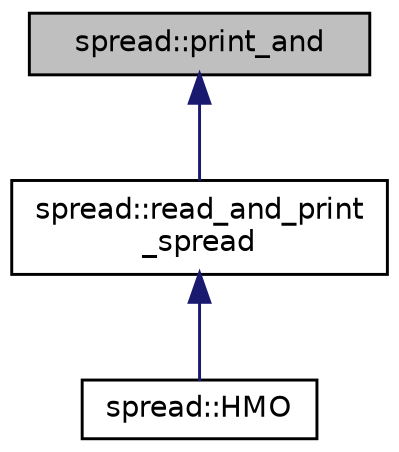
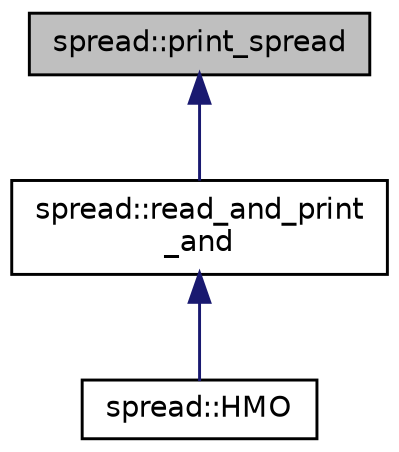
(200, 44) -> (200, 44)
(200, 227) -> (200, 227)
